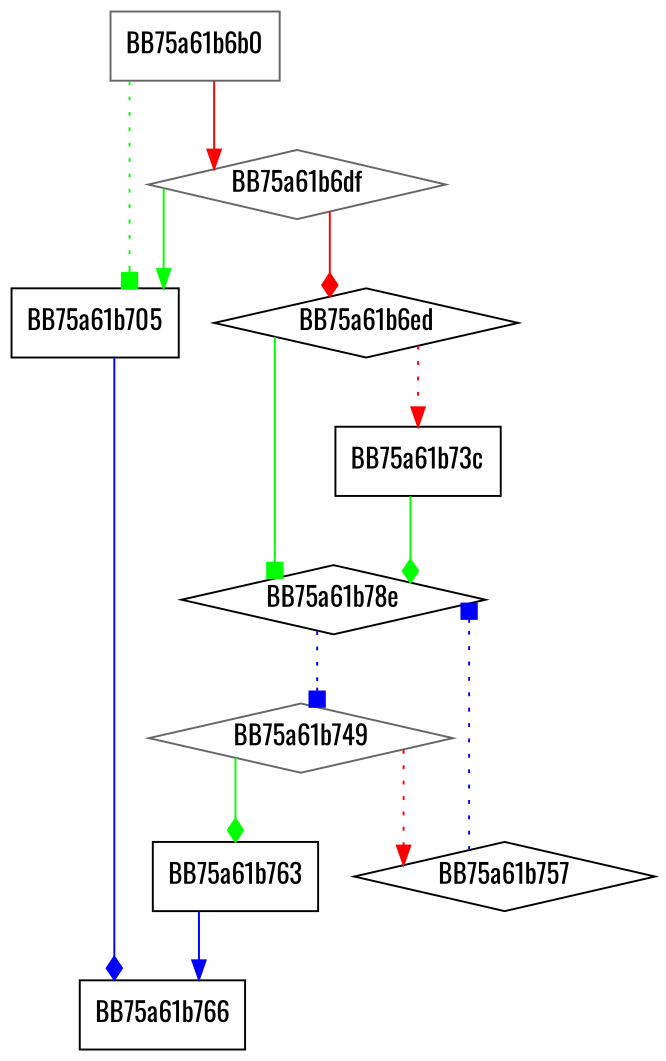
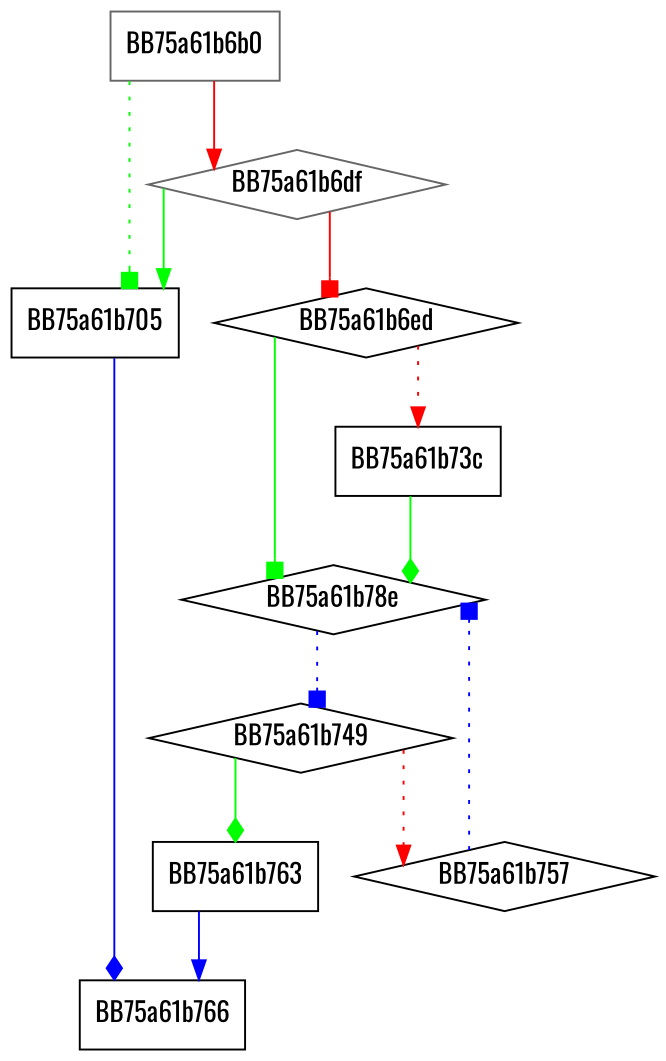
(330, 245) -> (330, 245)
(301, 738) -> (301, 738)
